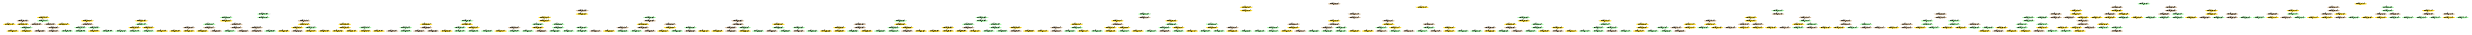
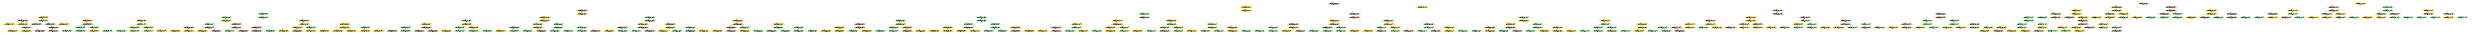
(738, 21) -> (738, 21)
